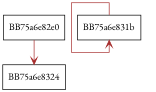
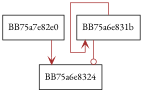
(34, 28) -> (33, 28)
none -> (94, 50)
